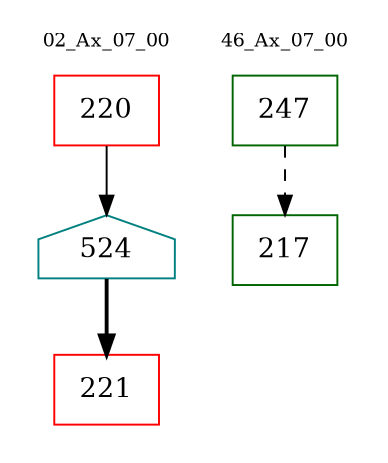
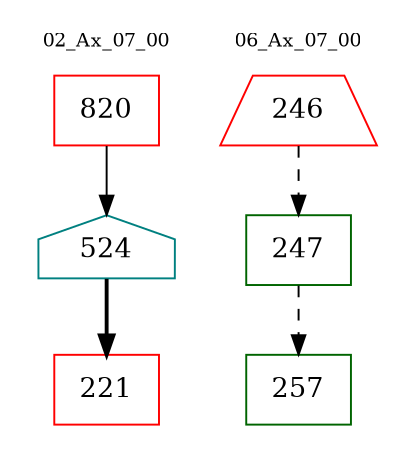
(285, 42) -> (299, 42)
(107, 111) -> (107, 111)
none -> (299, 111)
(285, 250) -> (299, 390)
